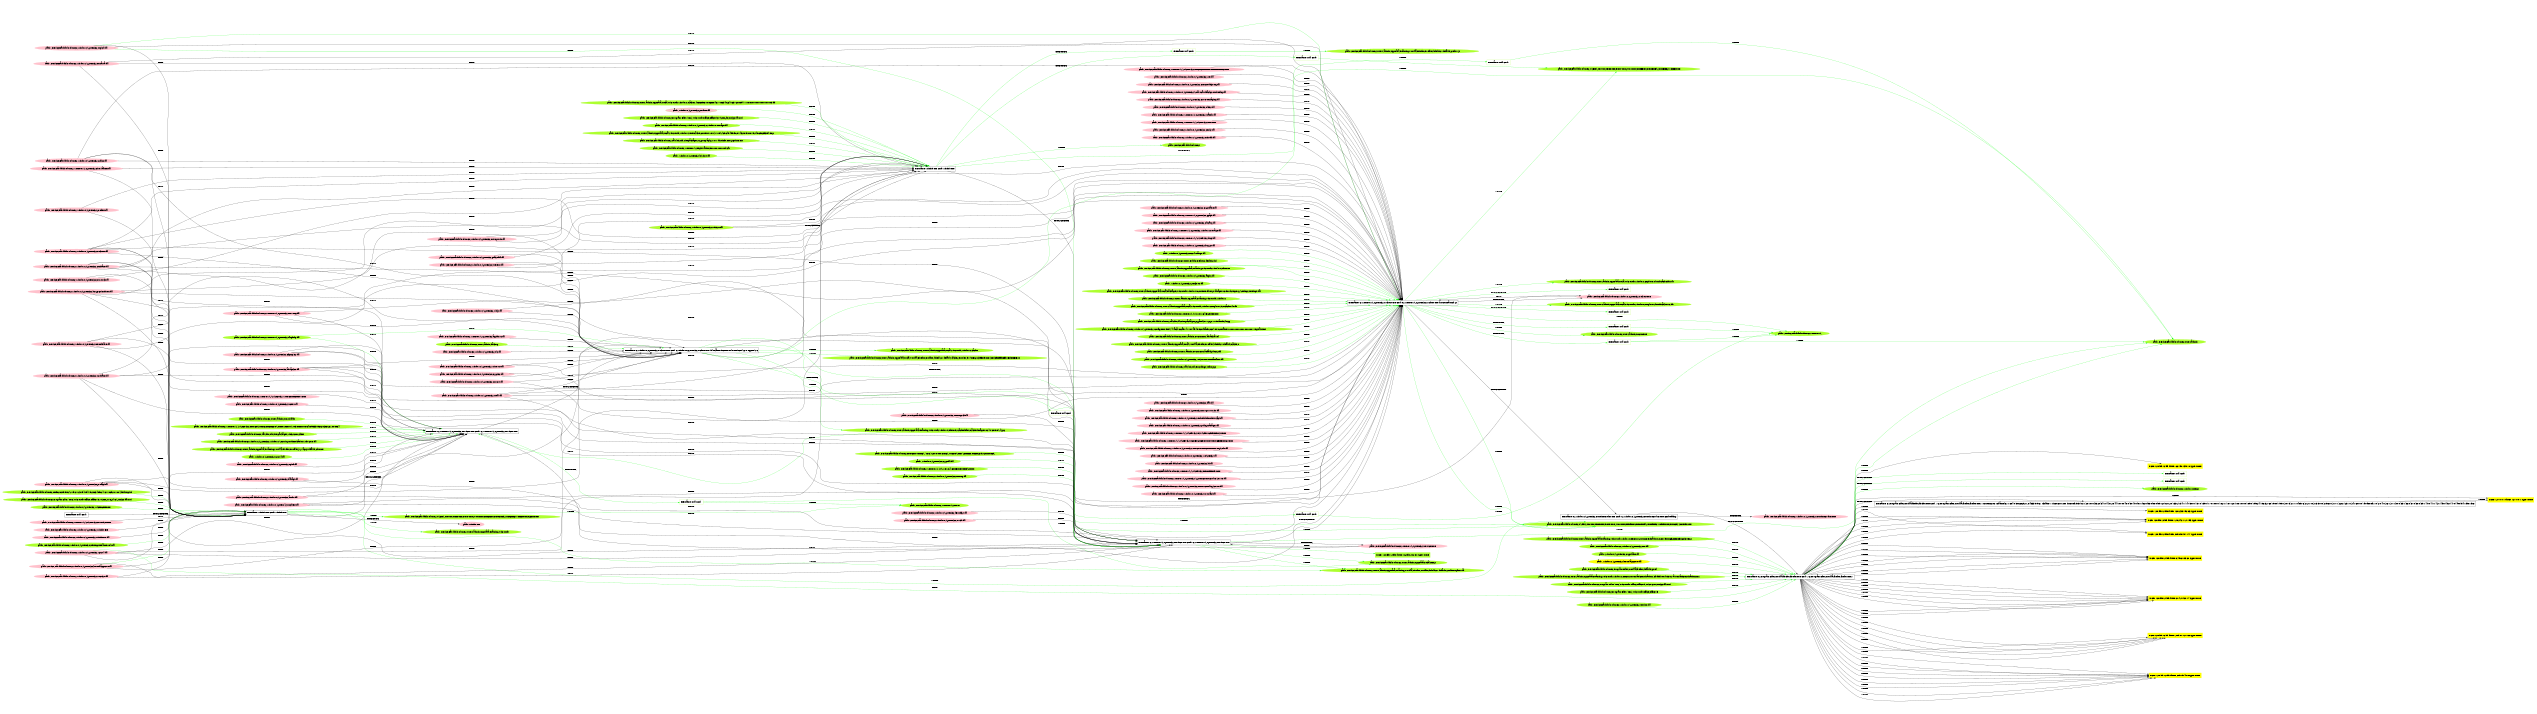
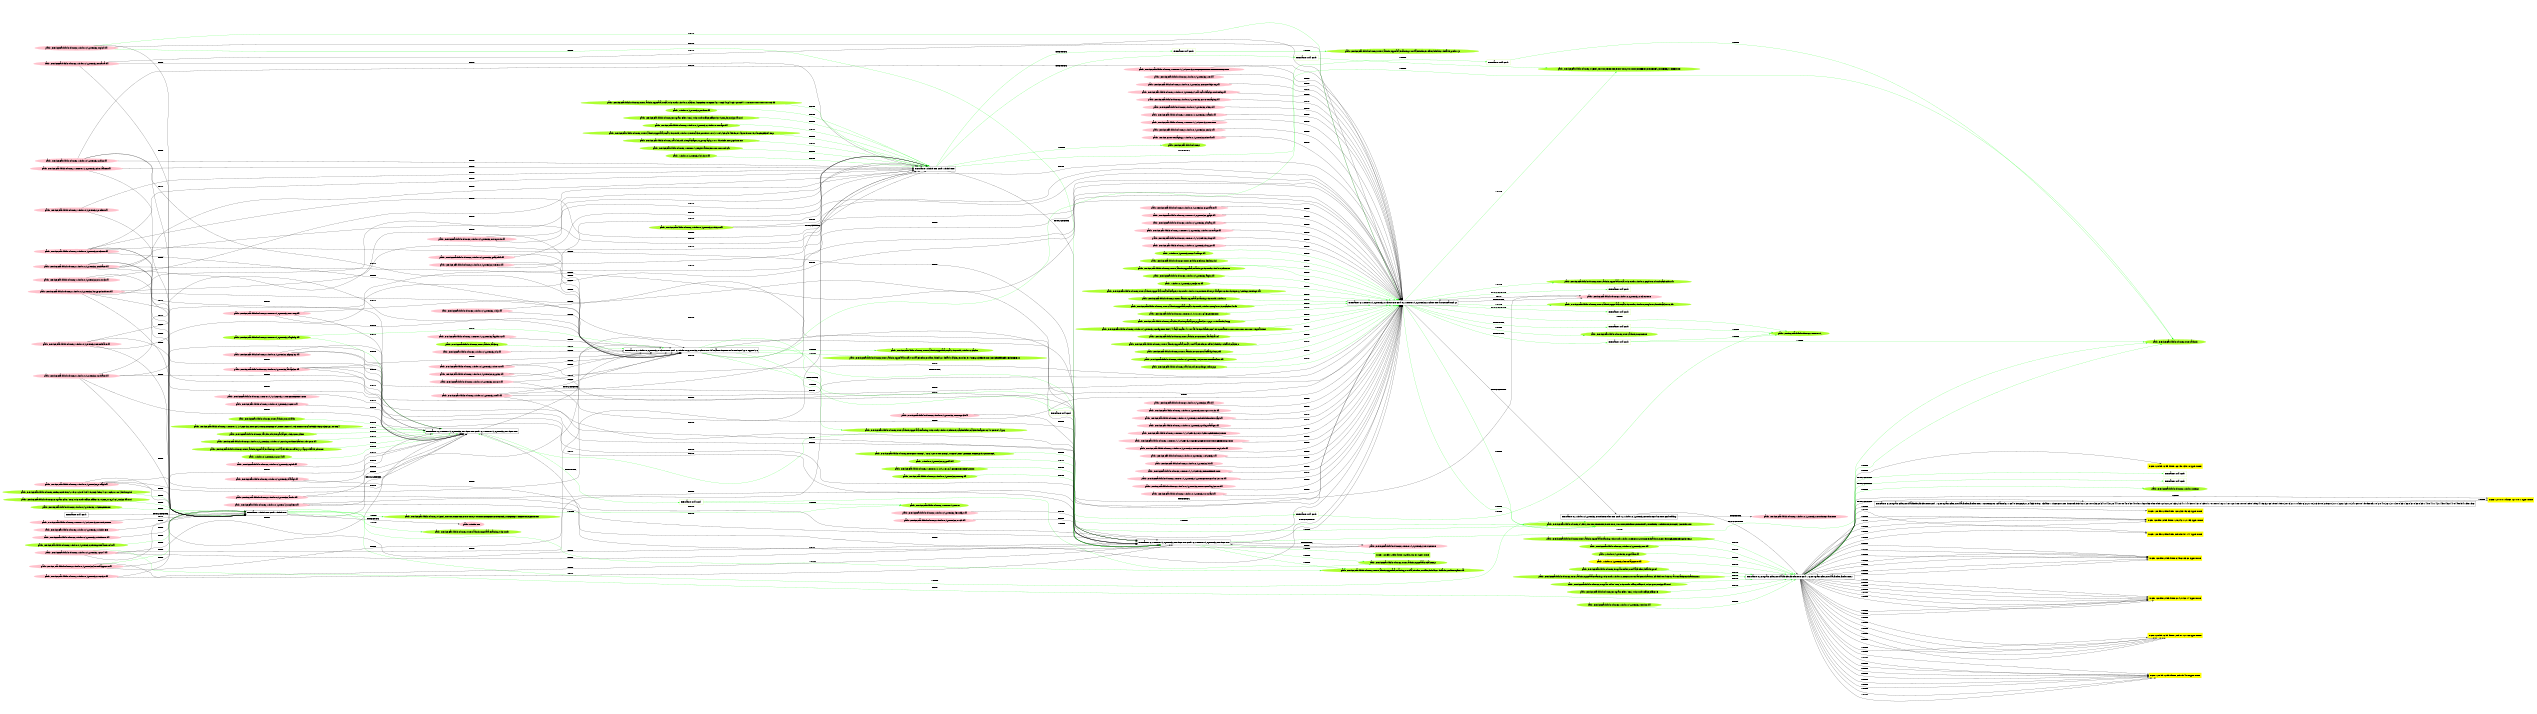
(691, 110) -> (691, 110)
(1184, 138) -> (1184, 138)
